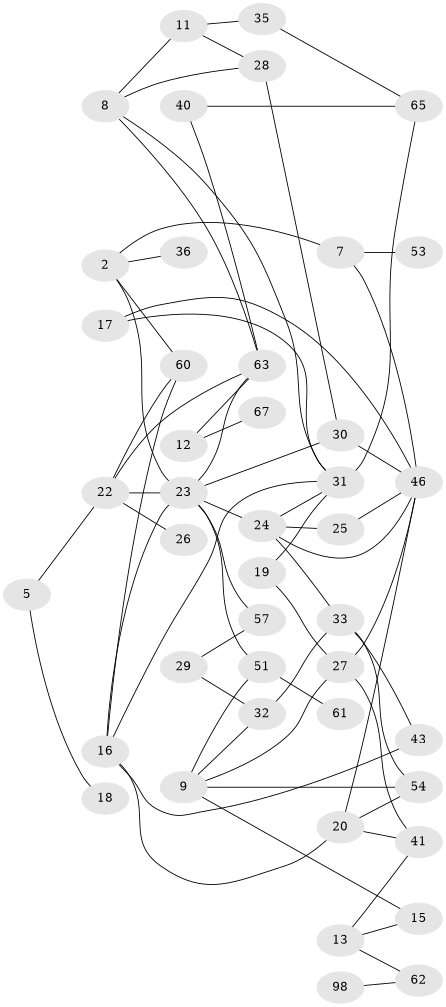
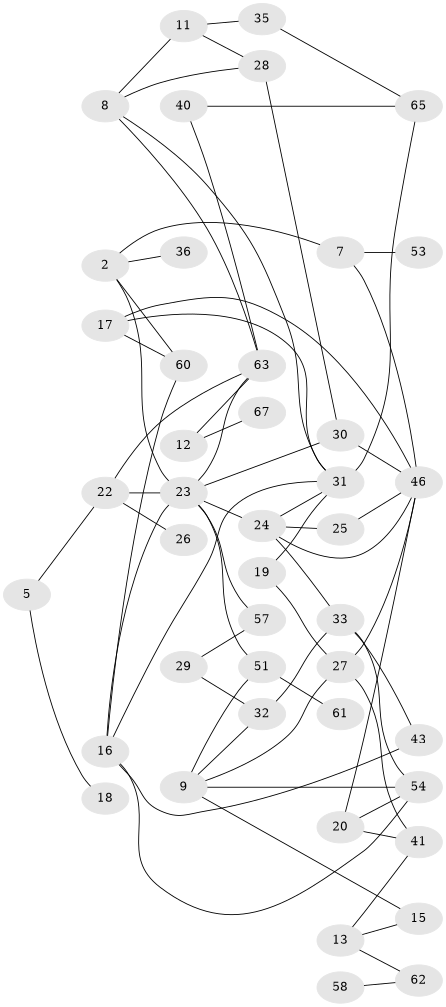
(138, 430) -> (146, 346)
(190, 881) -> (233, 914)
(340, 988) -> (340, 988)
